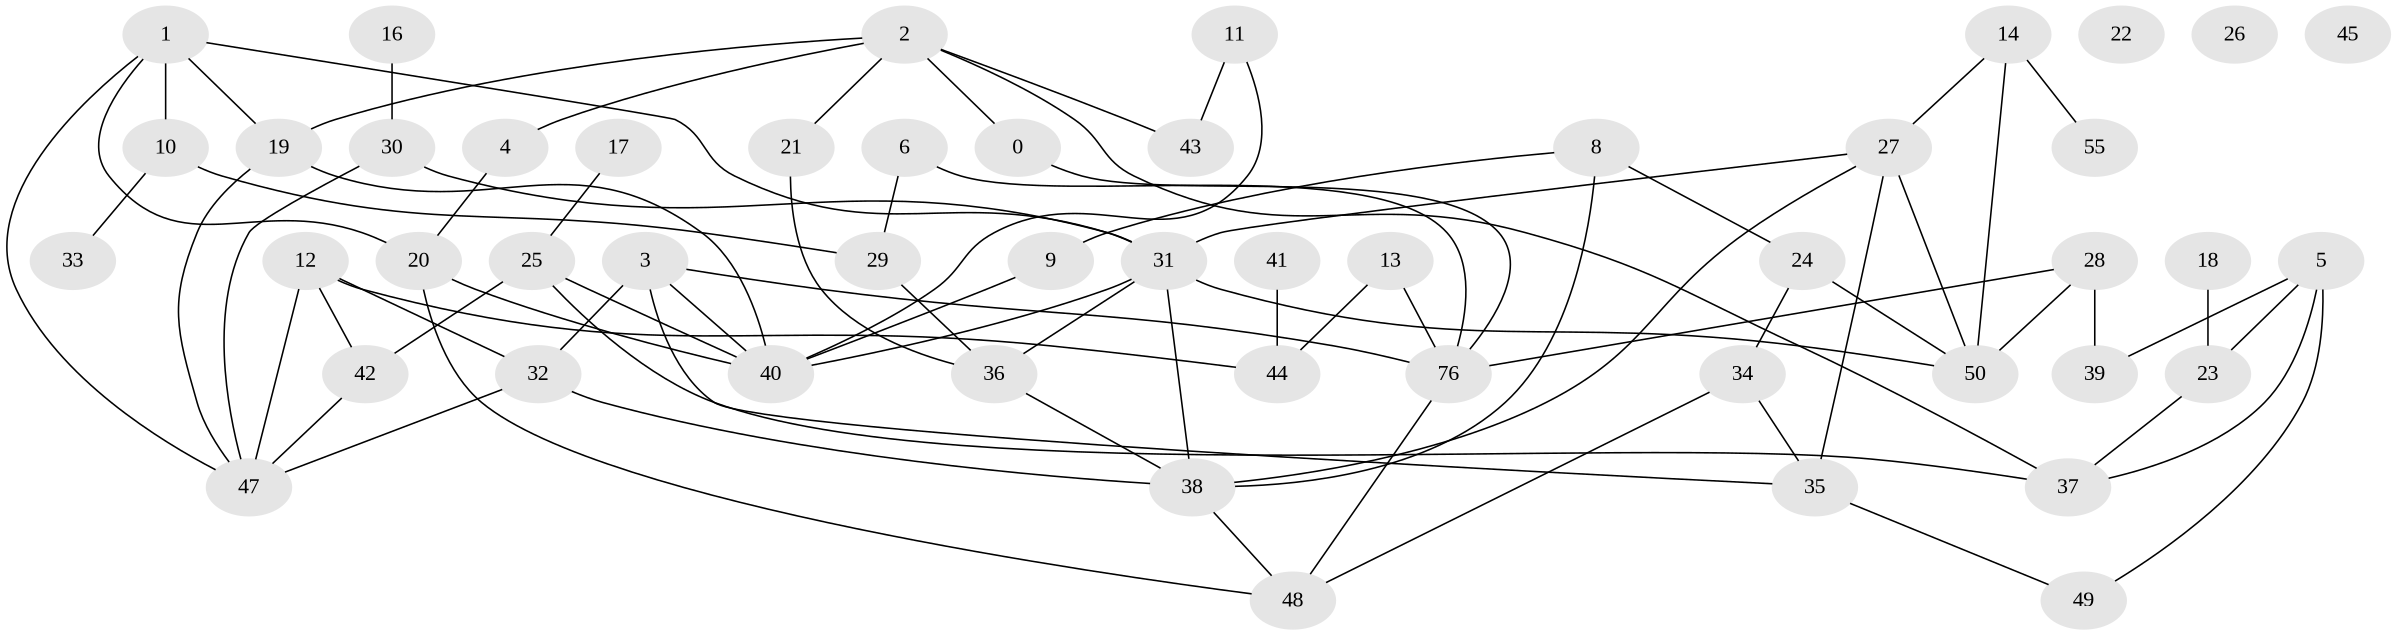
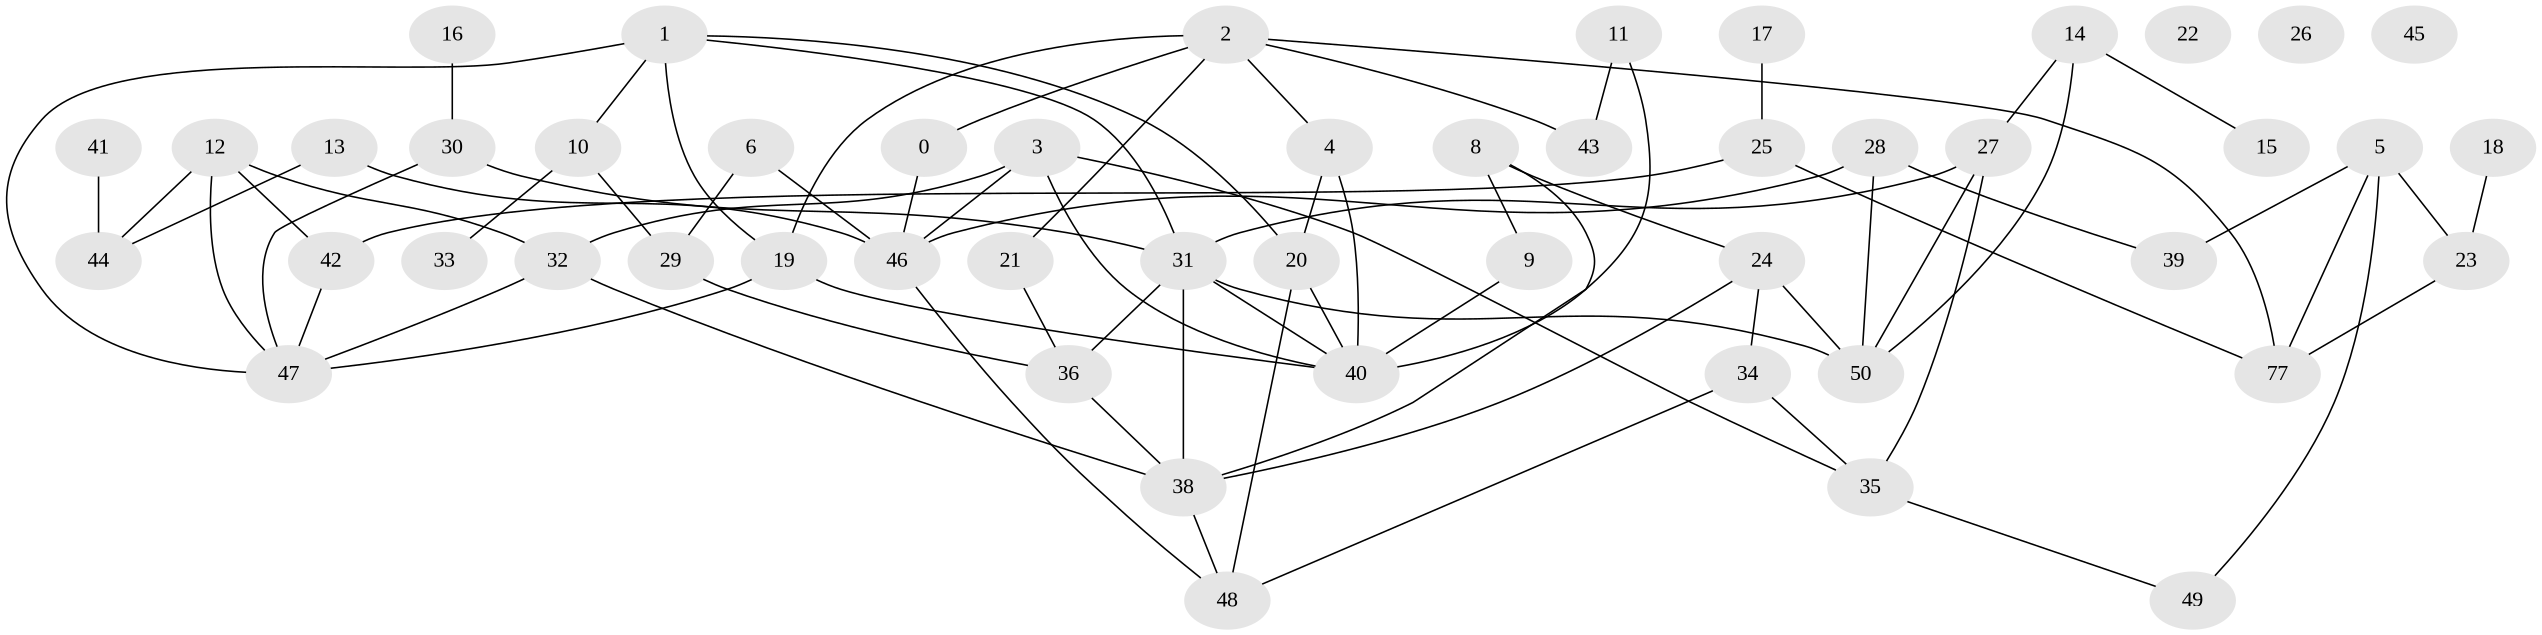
(2095, 148) -> (2267, 148)
(647, 316) -> (1356, 260)
(1449, 374) -> (897, 261)
(1576, 385) -> (1488, 407)
(2068, 487) -> (2278, 374)
